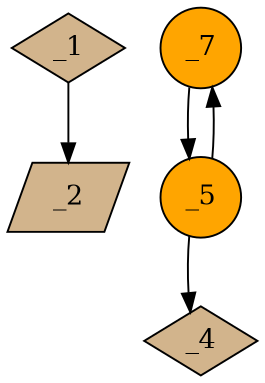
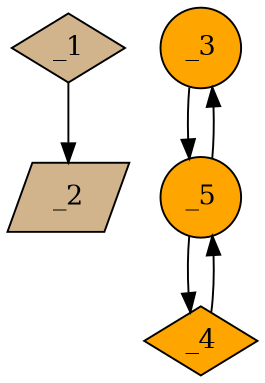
(201, 48) -> (201, 48)
none -> (214, 284)
(201, 341) -> (201, 341)
